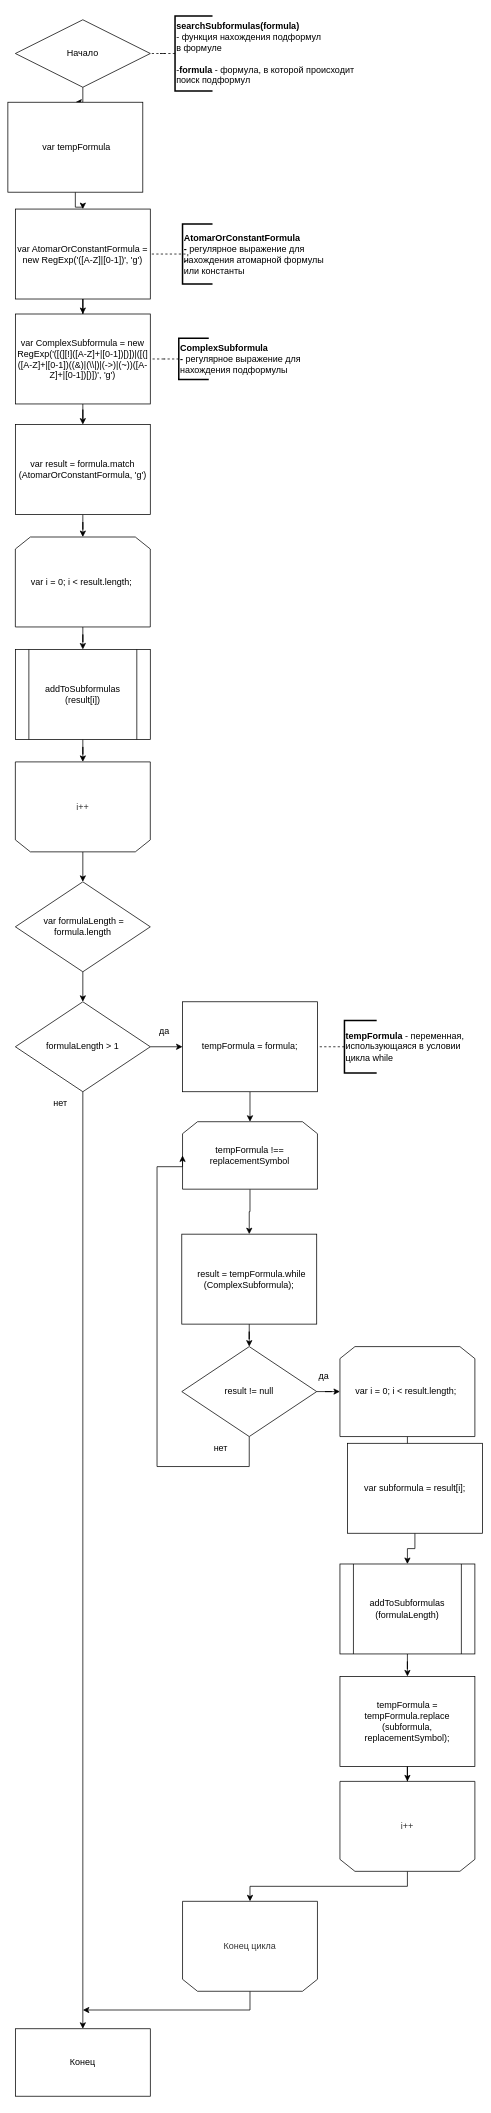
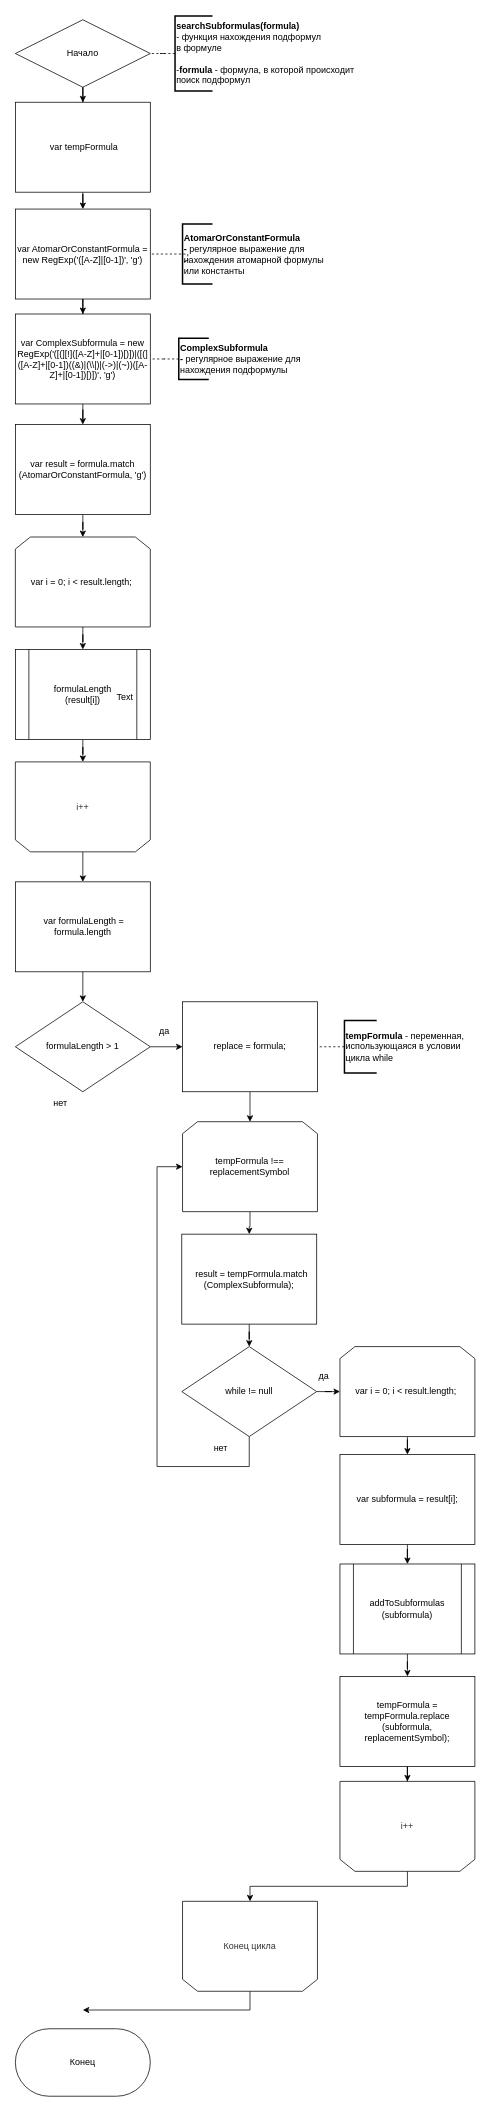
(75, 147) -> (83, 147)
(83, 694) -> (83, 694)
none -> (125, 697)
(83, 927) -> (83, 927)
(250, 1047) -> (250, 1047)
(250, 1155) -> (250, 1167)
(249, 1279) -> (249, 1279)
(249, 1392) -> (249, 1392)
(415, 1488) -> (408, 1500)
(408, 1609) -> (408, 1609)
(83, 2022) -> none
(83, 2063) -> (83, 2063)
